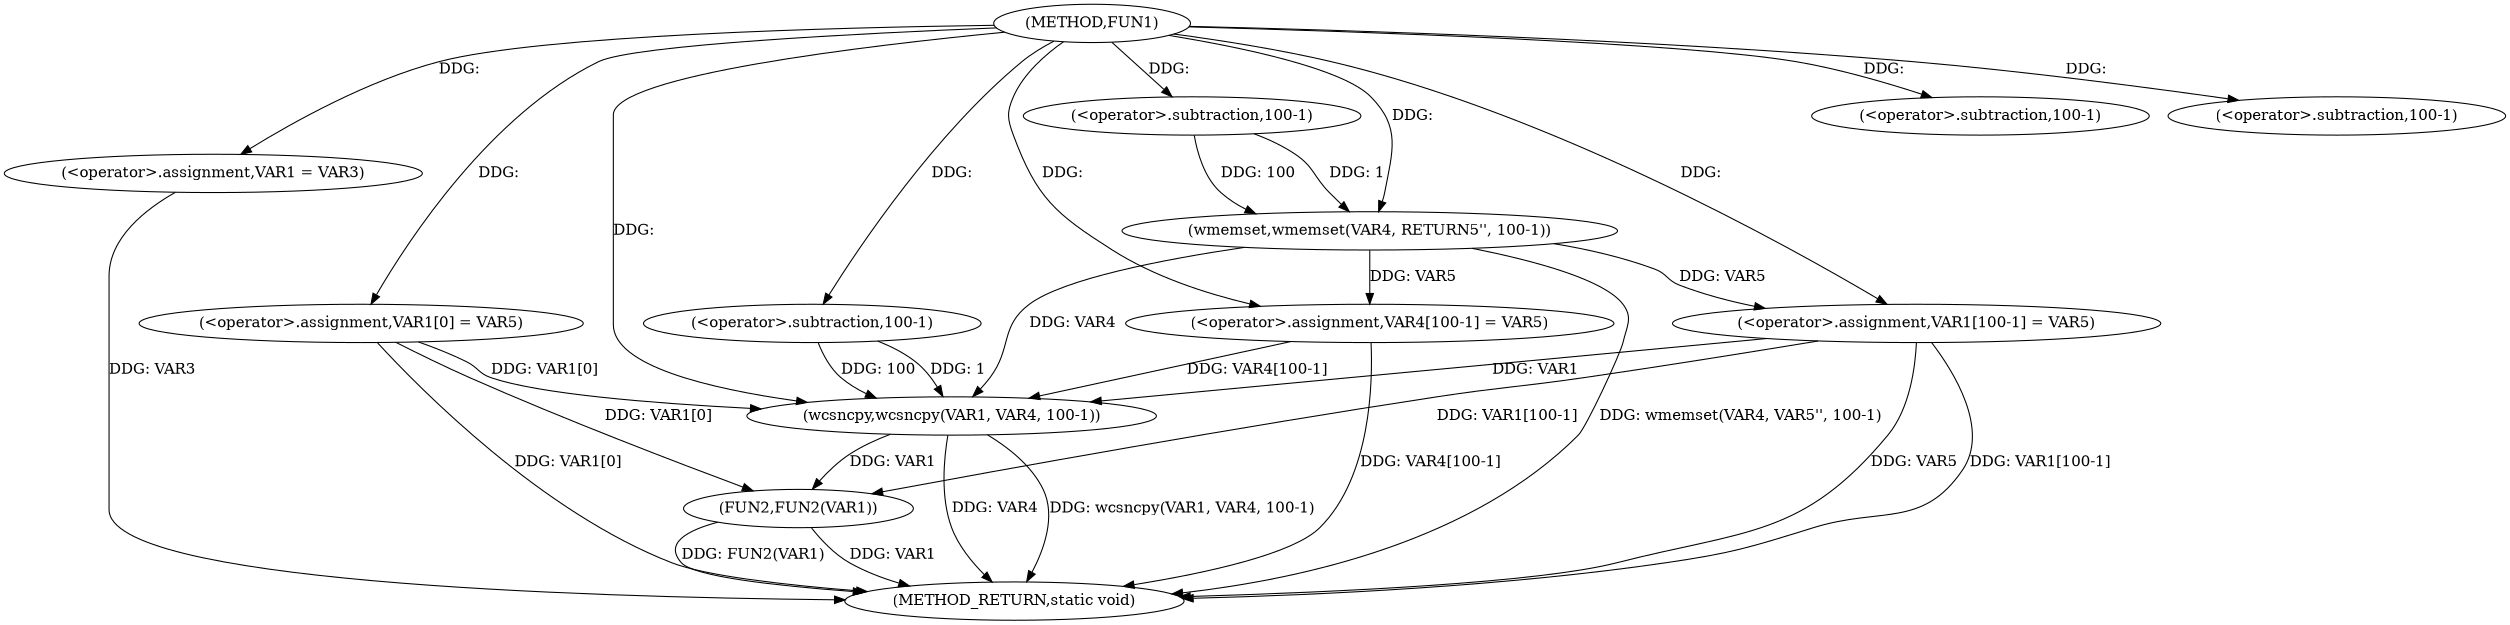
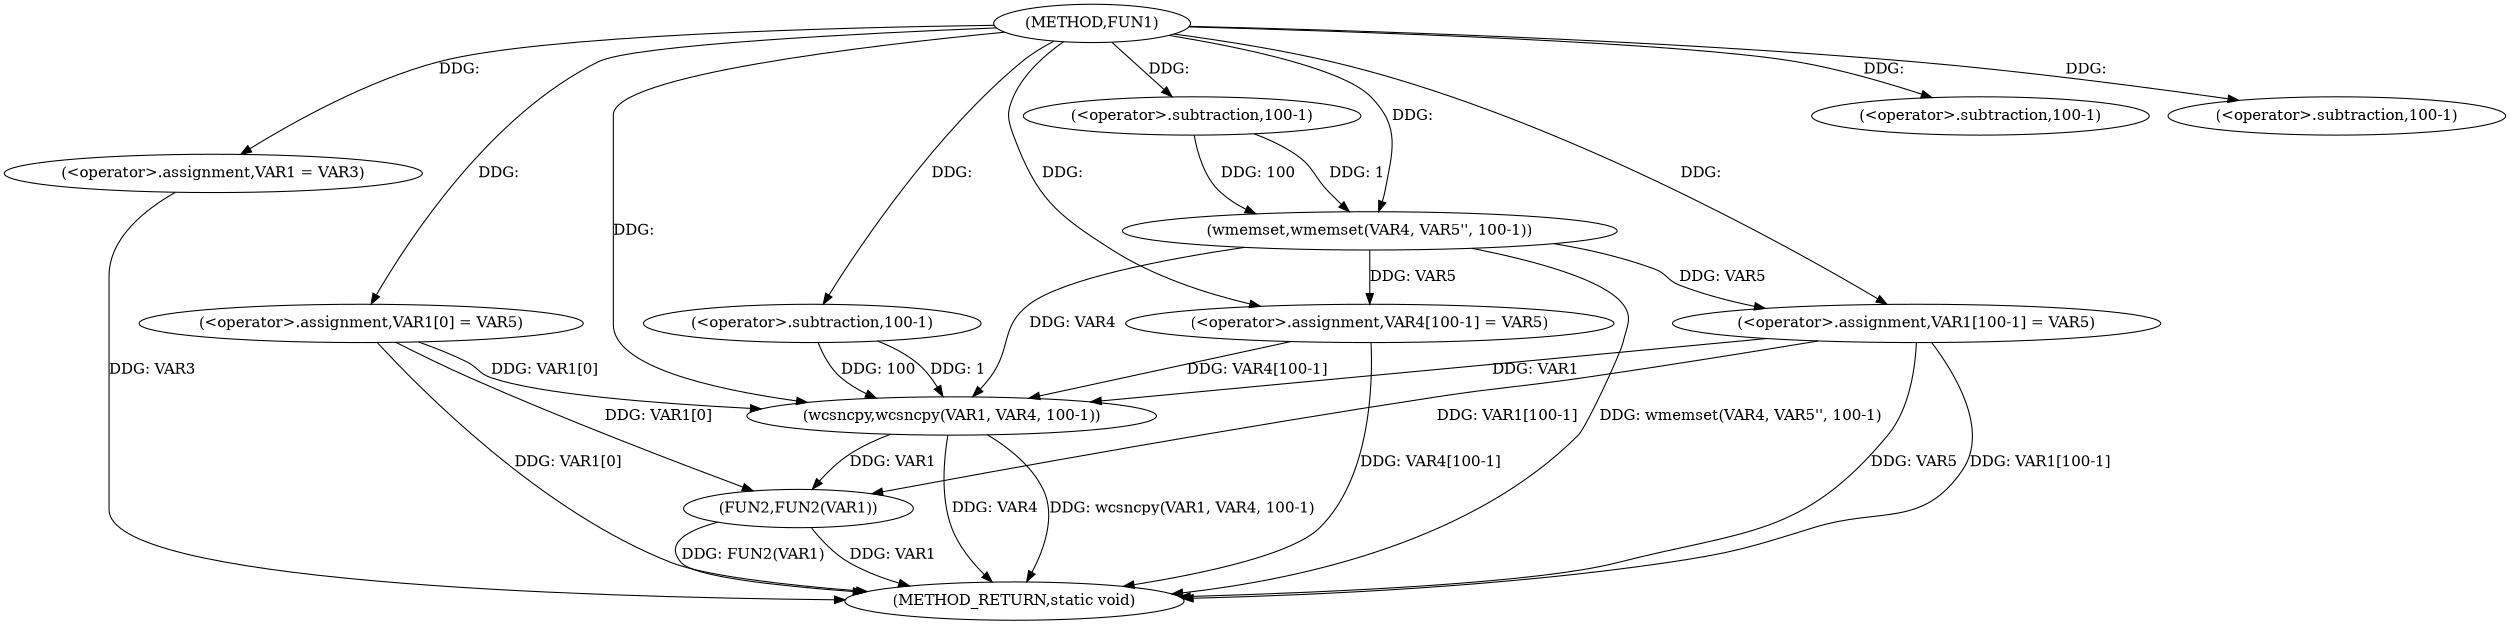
(1370, 231) -> (1370, 231)
